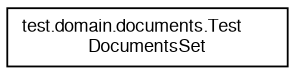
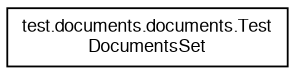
(147, 37) -> (147, 37)
